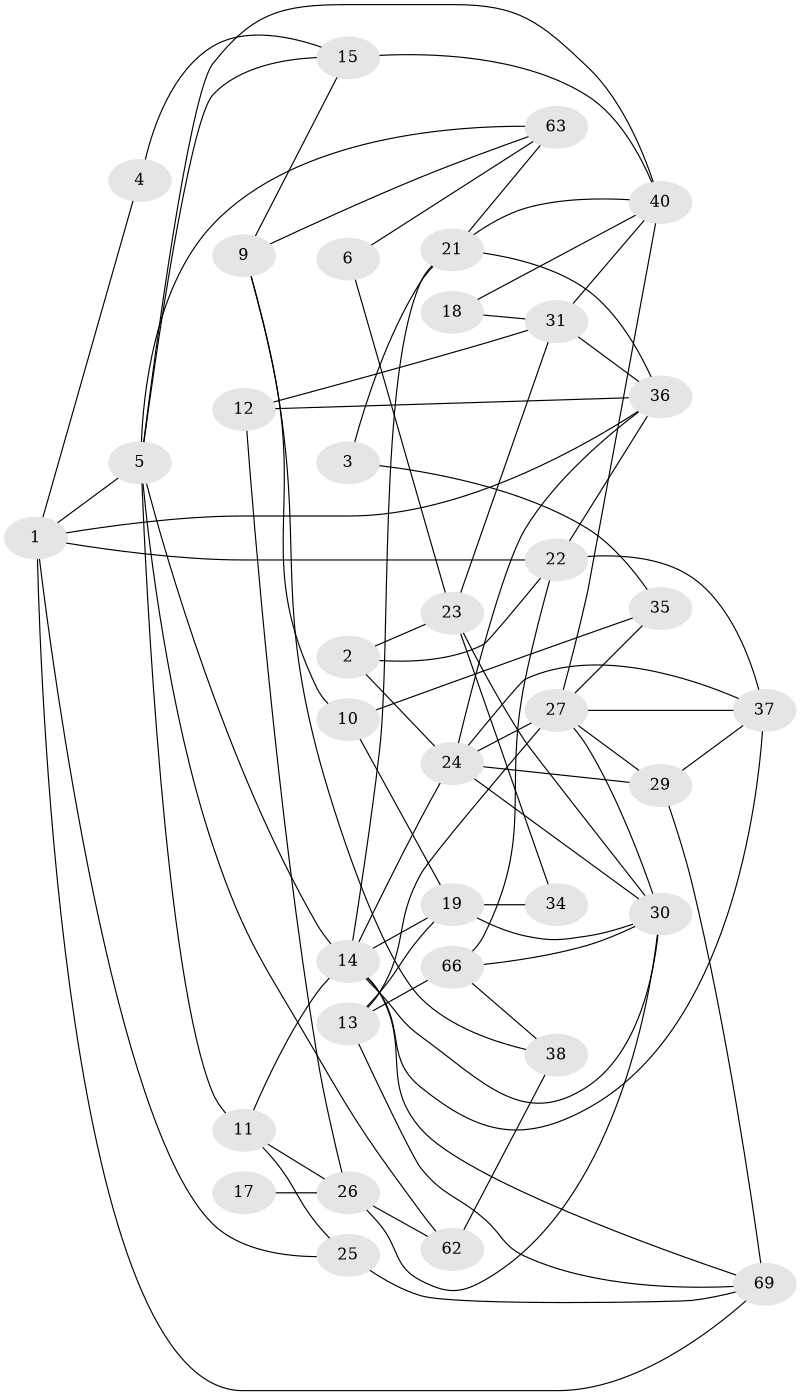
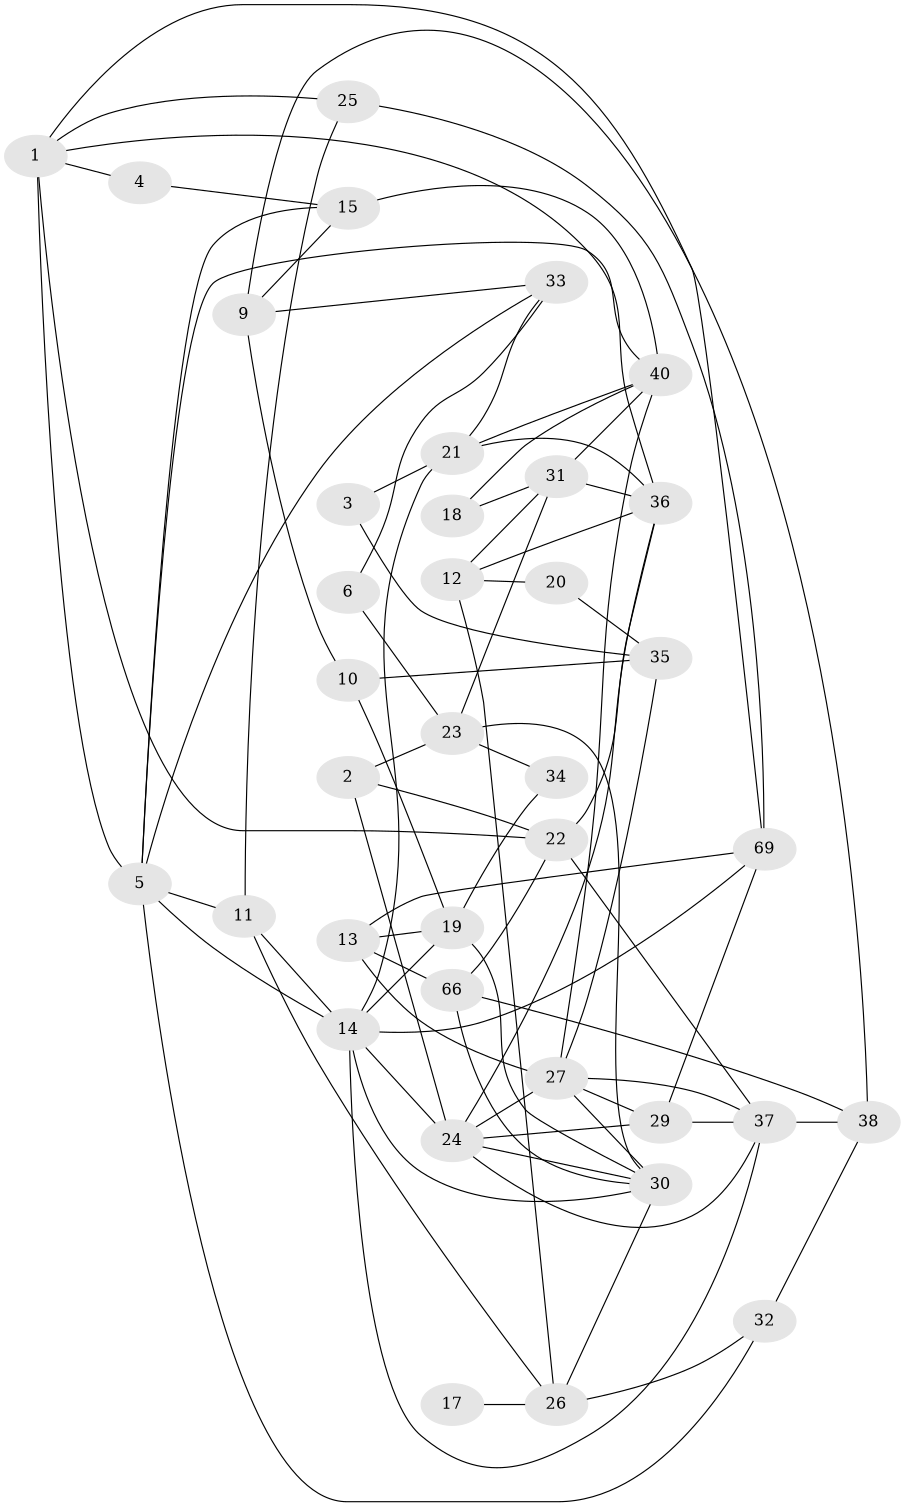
(556, 127) -> (556, 282)
none -> (556, 583)
none -> (817, 1122)
(452, 1249) -> (765, 1321)
